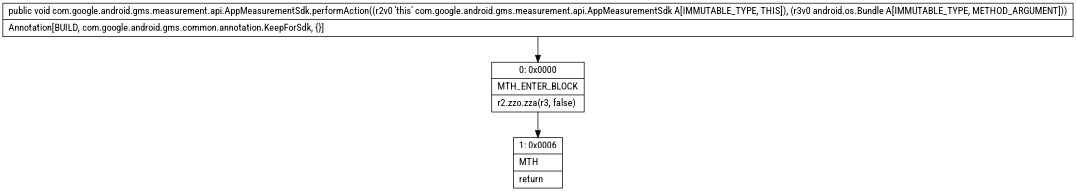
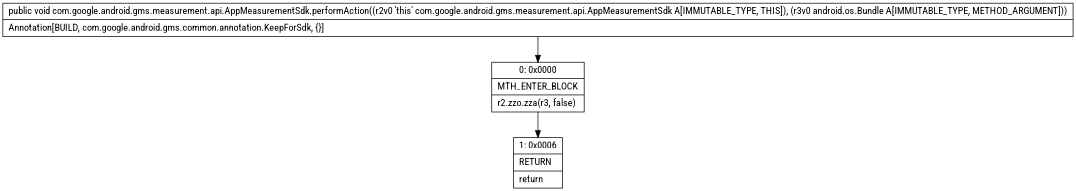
(529, 162) -> (535, 162)
